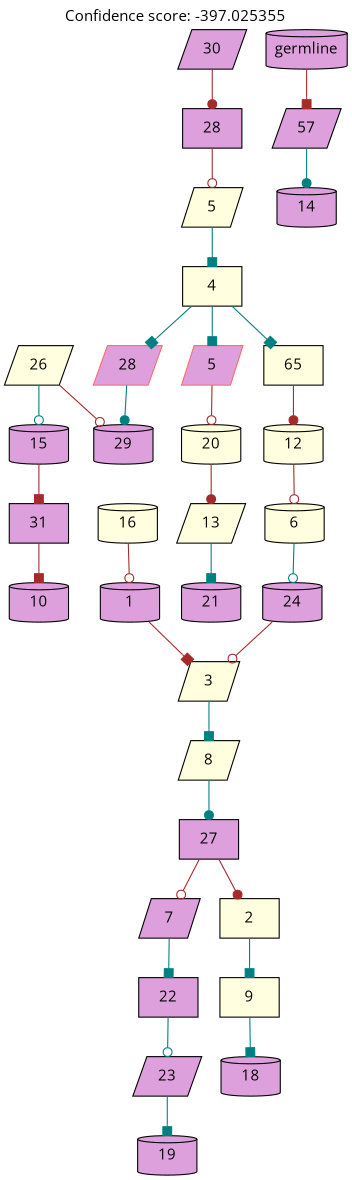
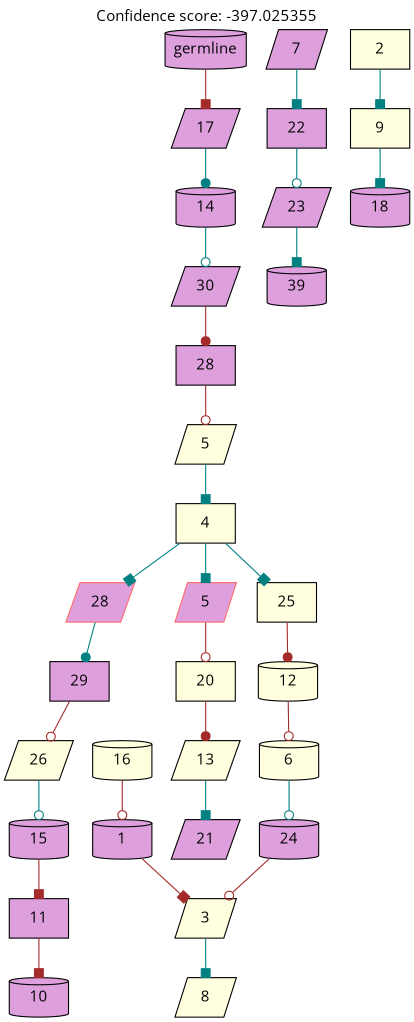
(307, 128) -> (206, 128)
none -> (206, 243)
(293, 365) -> (287, 602)
(78, 402) -> (61, 717)
(123, 444) -> (79, 681)
(211, 444) -> (206, 681)
(39, 523) -> (39, 918)
(211, 602) -> (206, 839)
(209, 839) -> none
(167, 1155) -> (297, 286)
